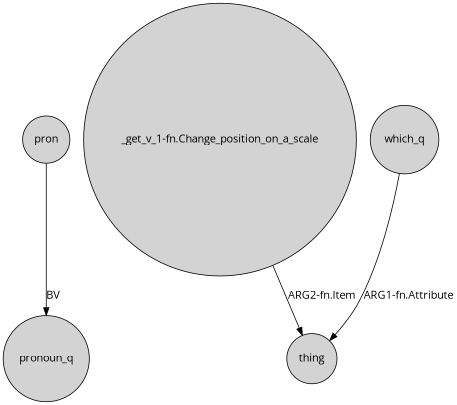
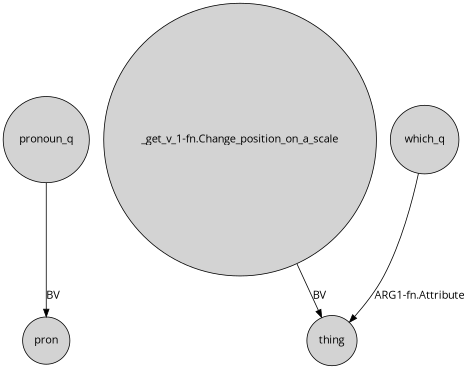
(46, 235) -> (46, 246)
(322, 296) -> (320, 296)
